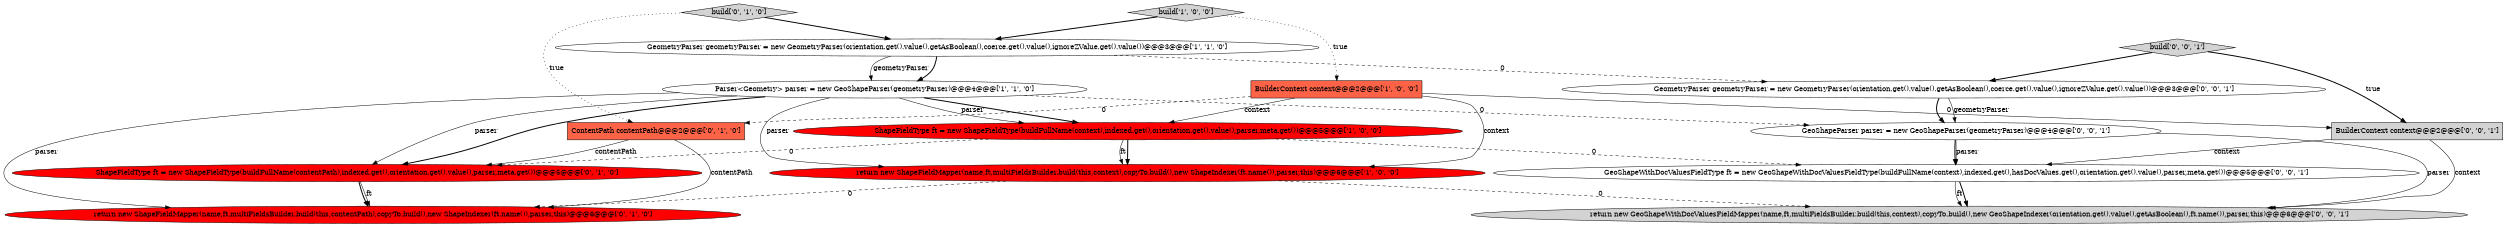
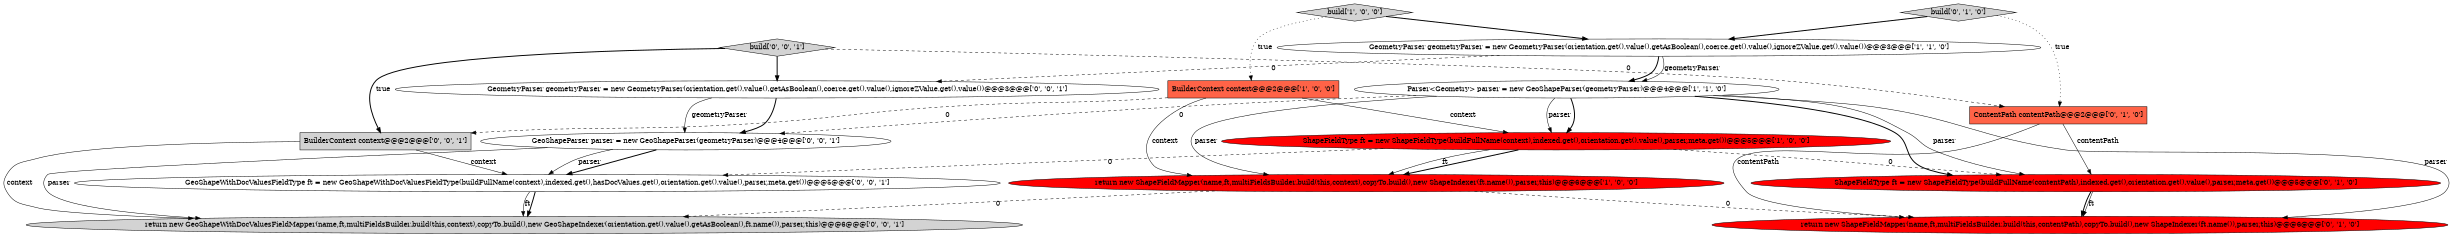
(1874, 111) -> (822, 118)
(1000, 113) -> (1413, 64)
